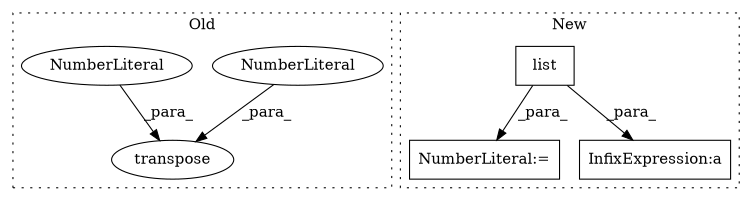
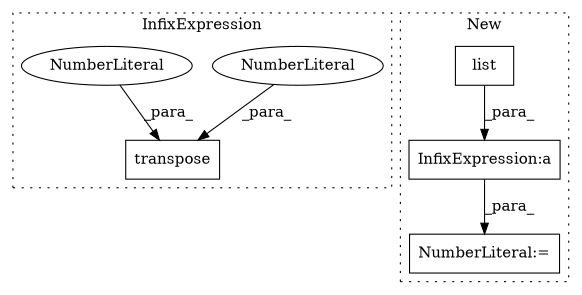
(202, 25) -> (202, 25)
(518, 108) -> (485, 201)
(173, 160) -> (173, 160)
